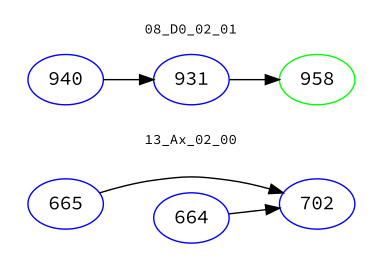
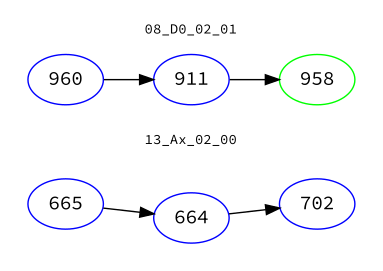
(66, 80) -> (66, 80)
(191, 80) -> (191, 80)
(184, 177) -> (122, 210)
